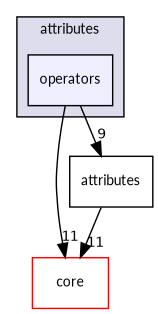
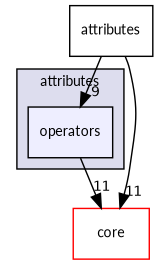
(89, 125) -> (92, 78)
